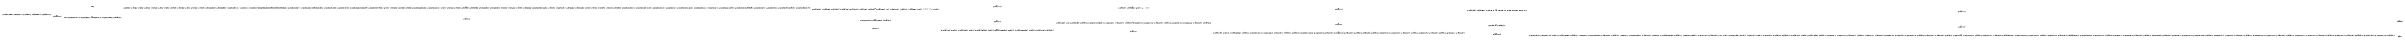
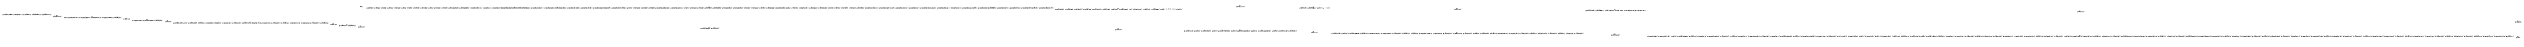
none -> (710, 28)
